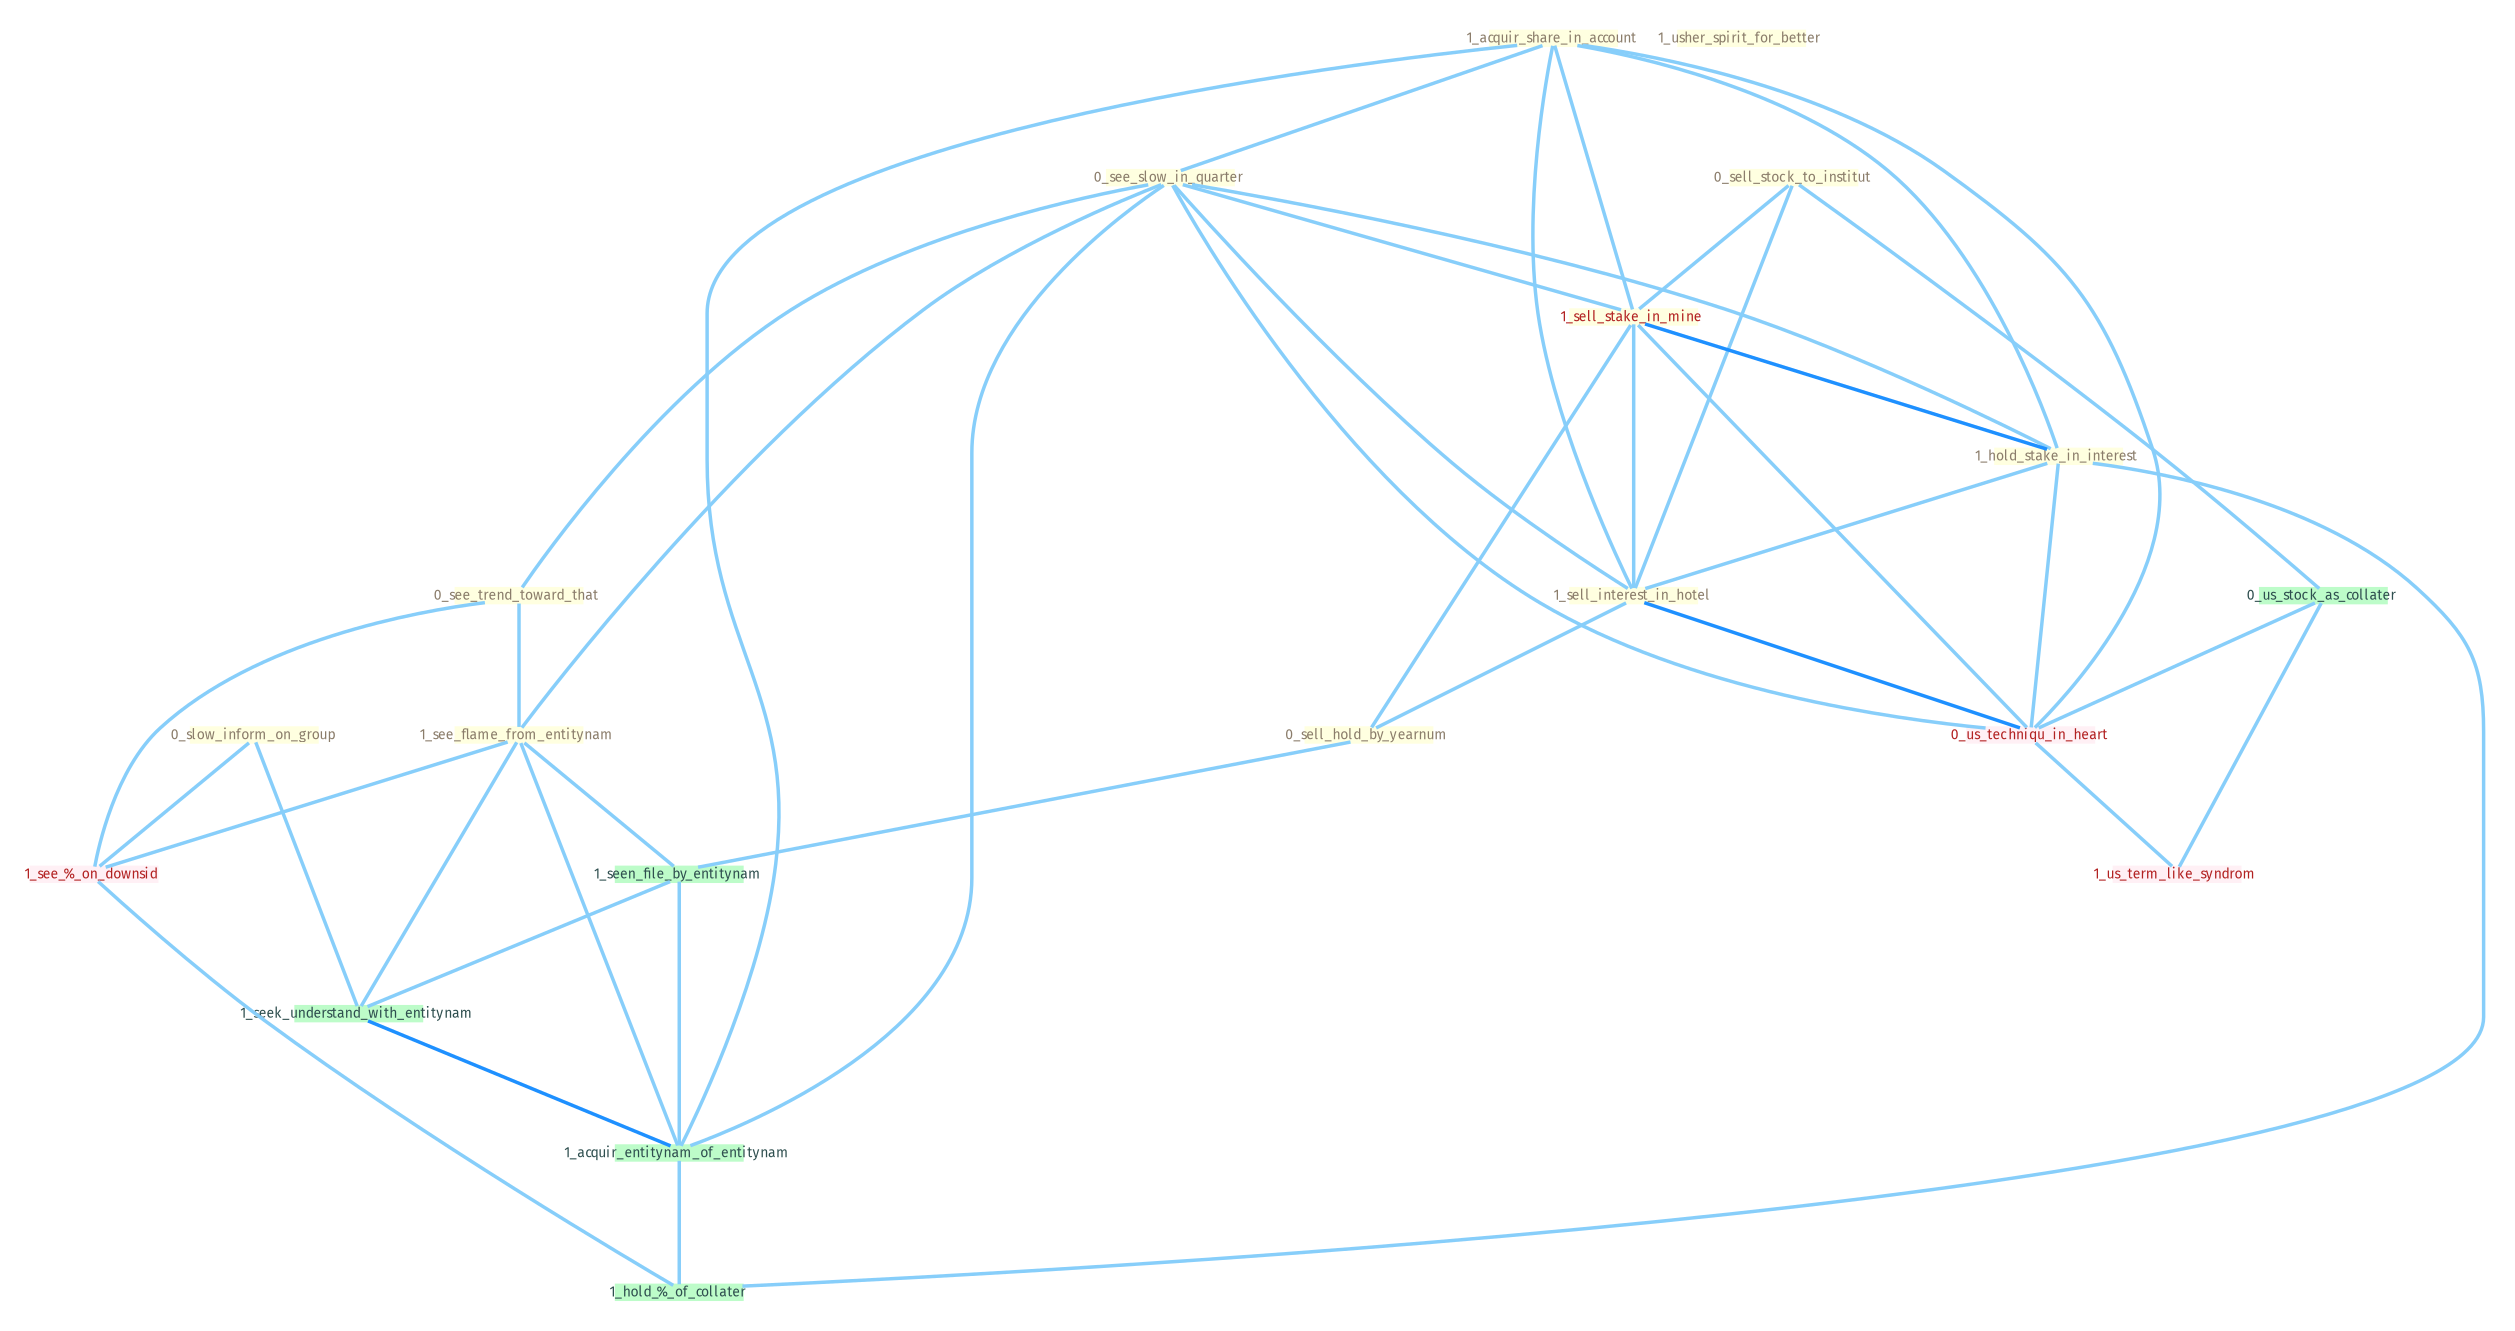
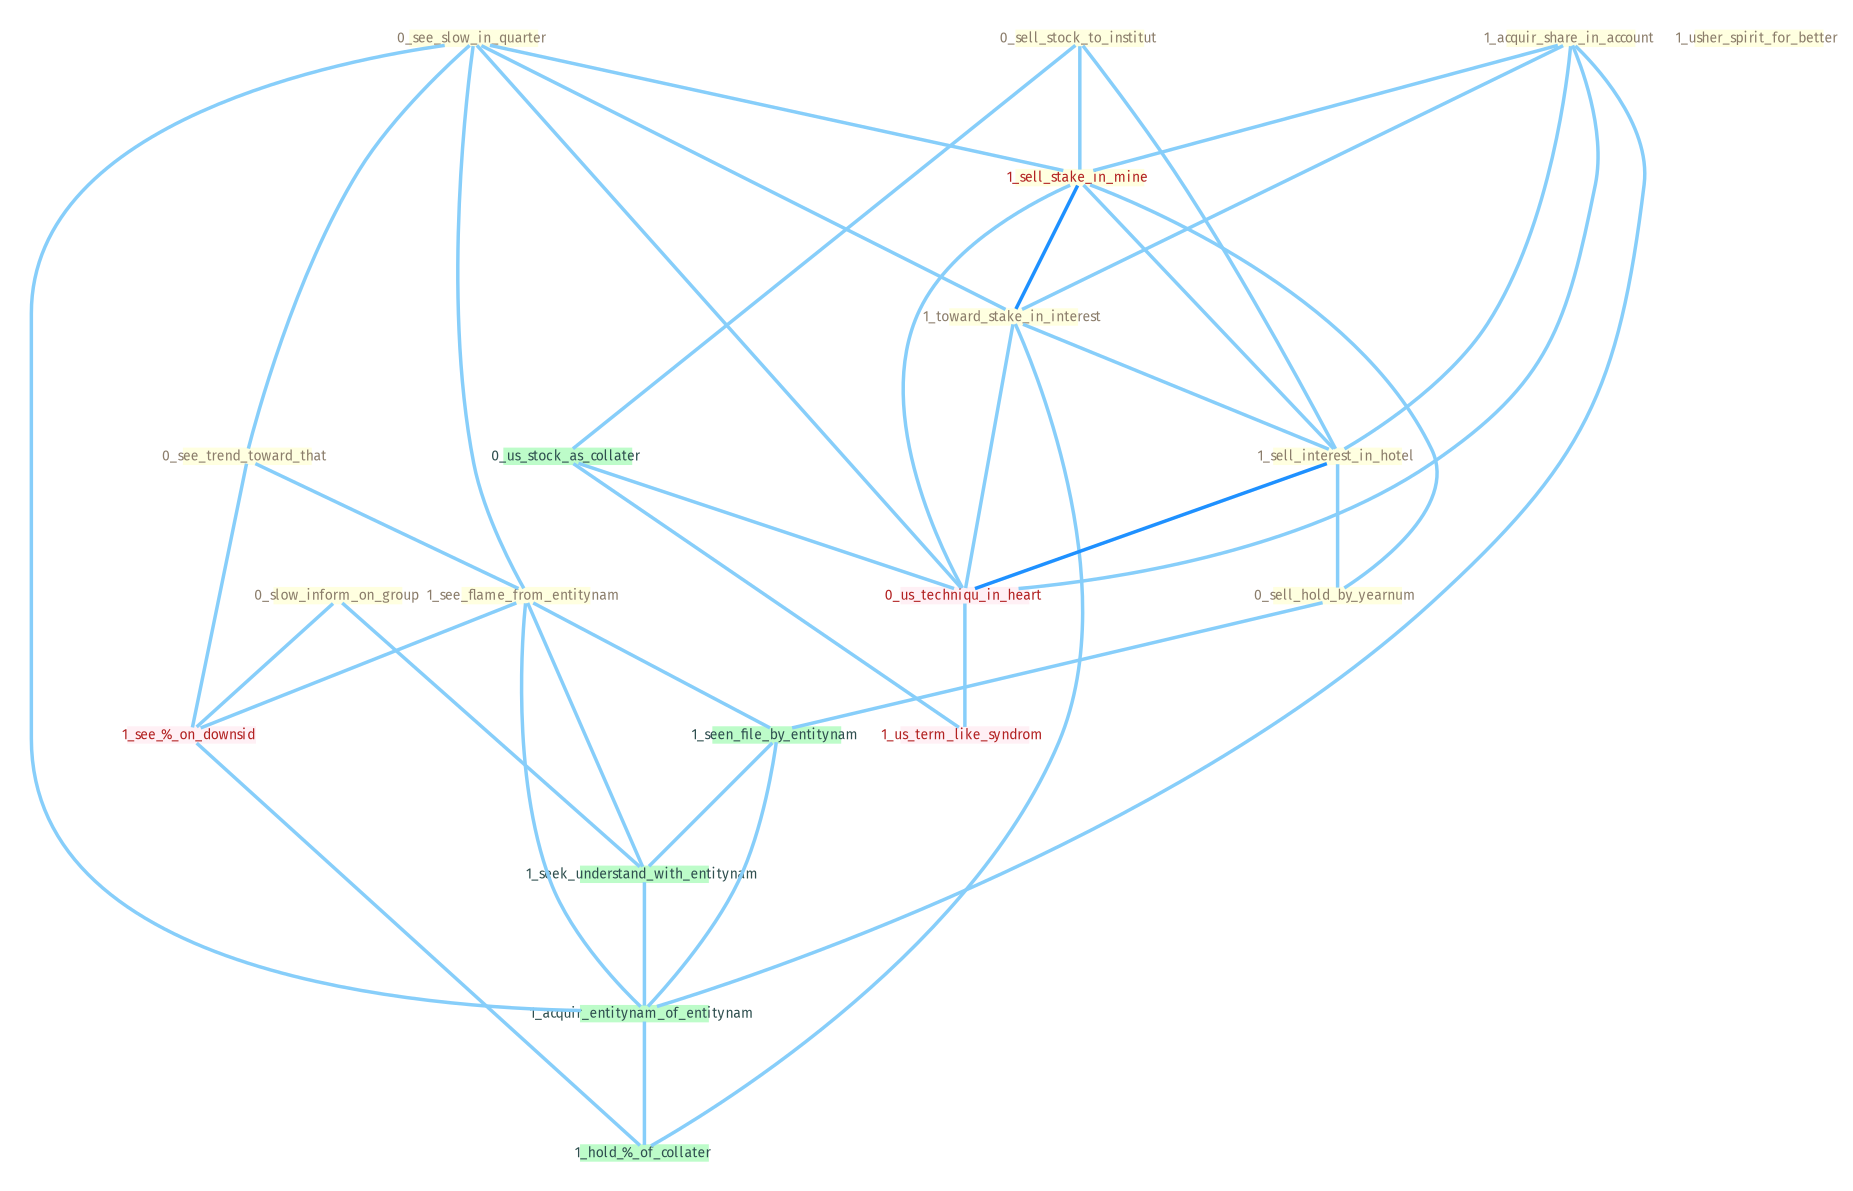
(1362, 108) -> none
(1386, 404) -> none
(2059, 456) -> (1014, 317)
(519, 1083) -> (644, 944)
